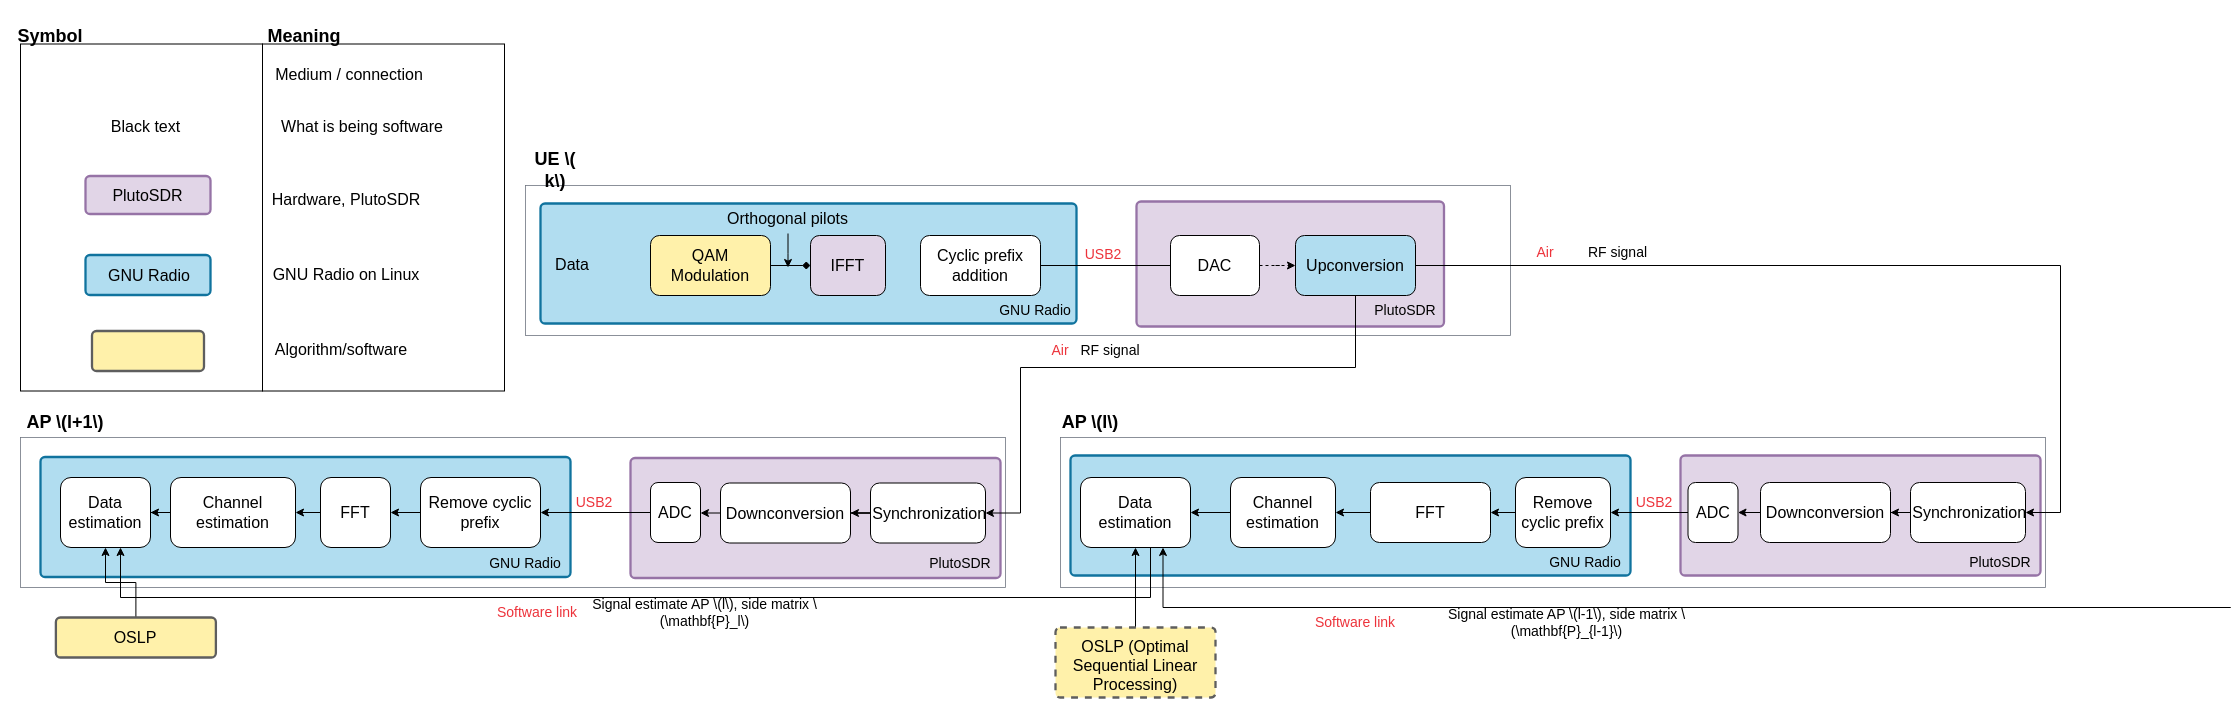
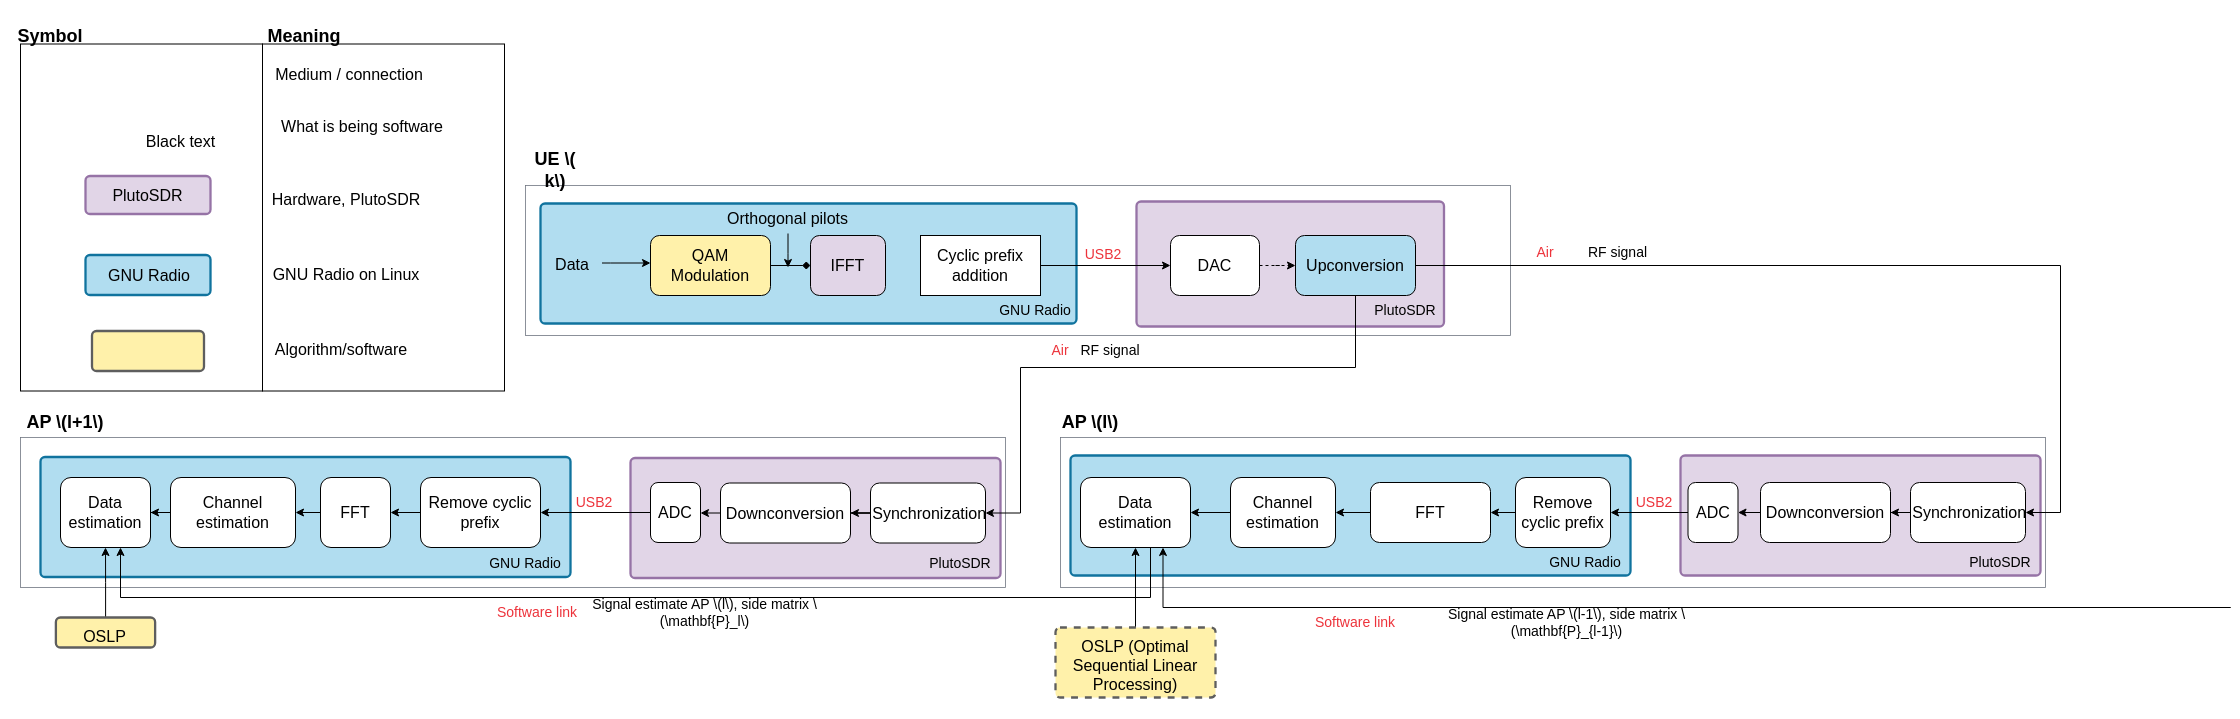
(146, 126) -> (181, 141)
none -> (642, 263)
(981, 266) -> (981, 266)
(1164, 266) -> (1162, 266)
(136, 638) -> (106, 633)
